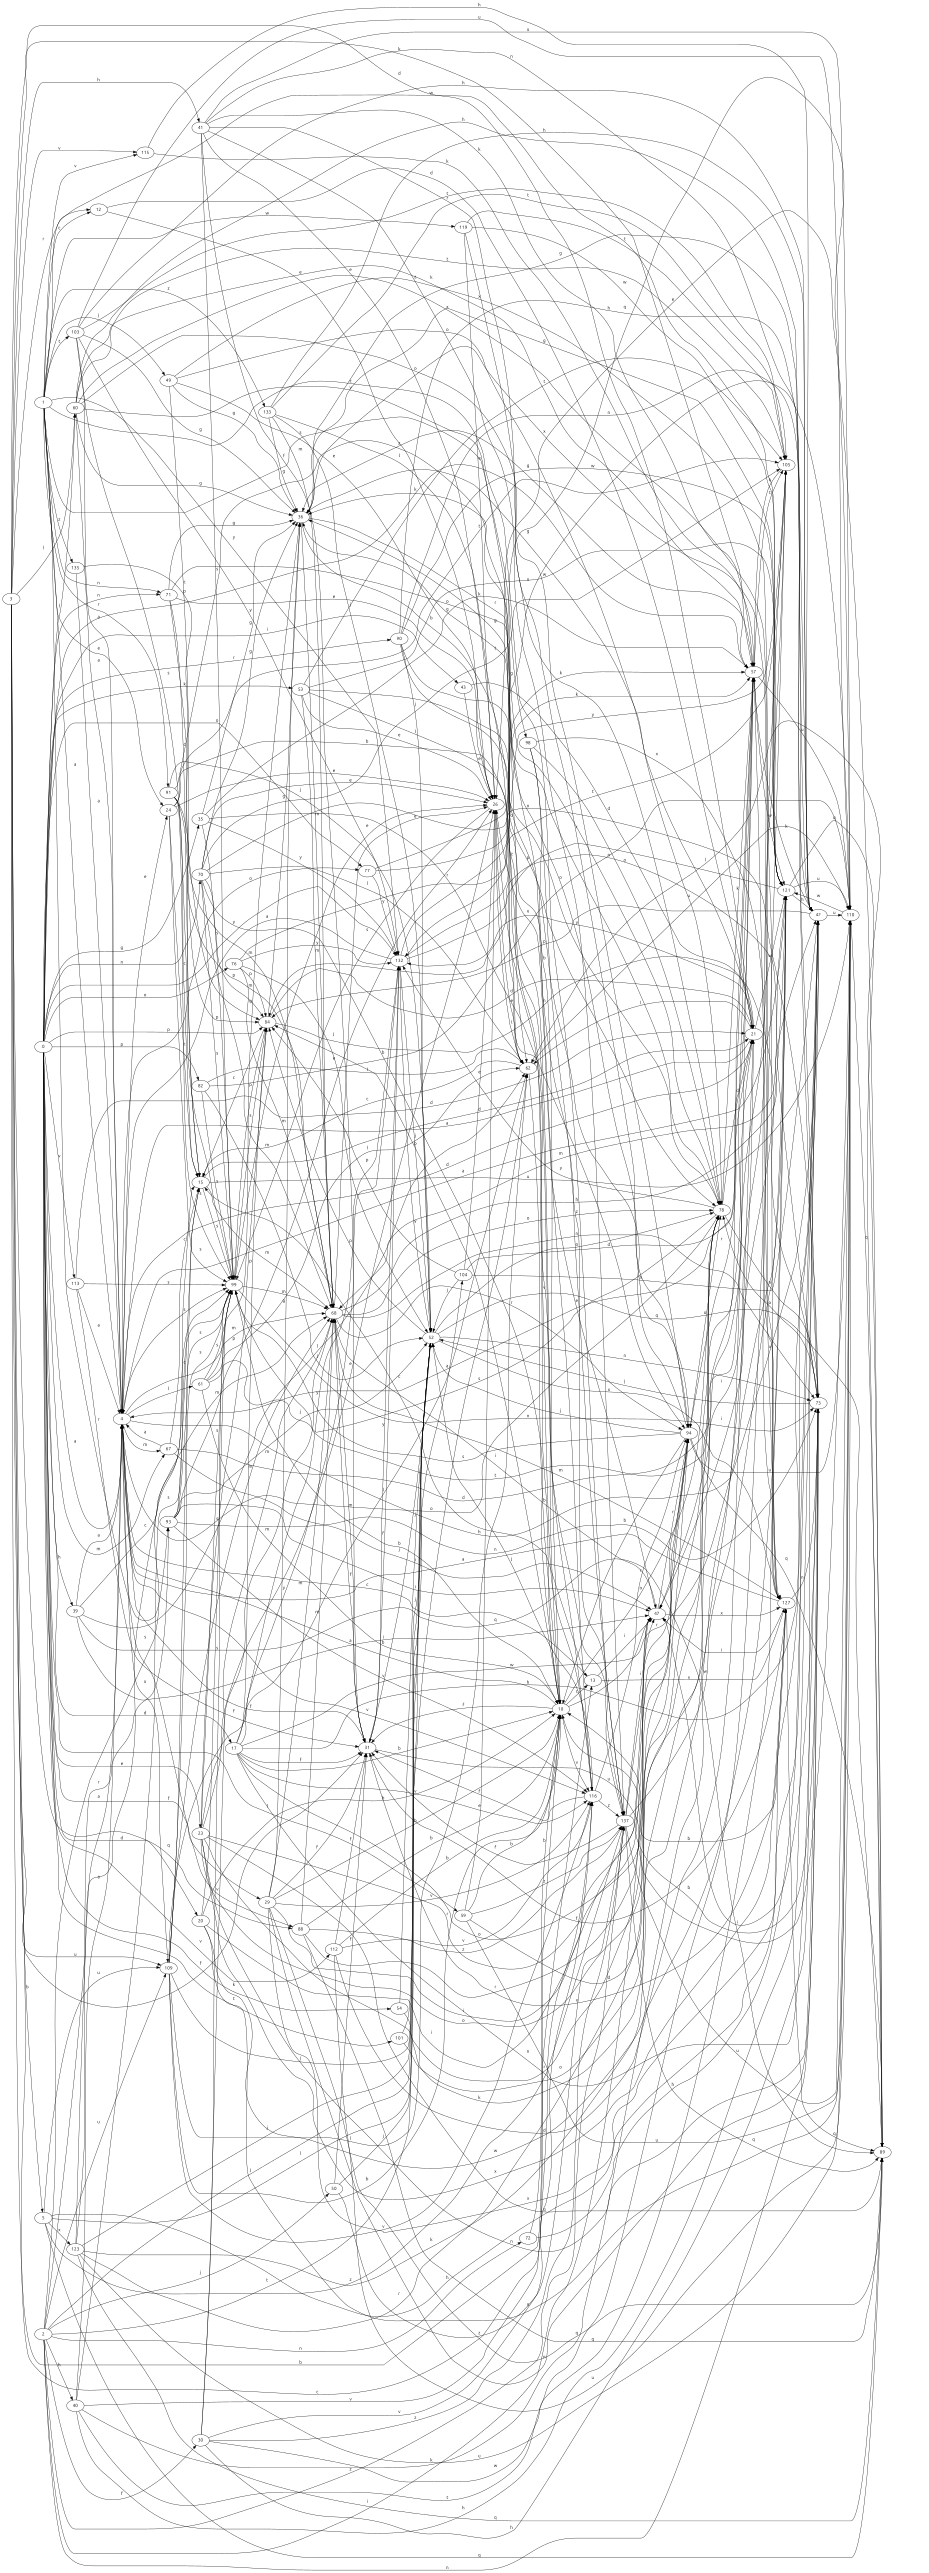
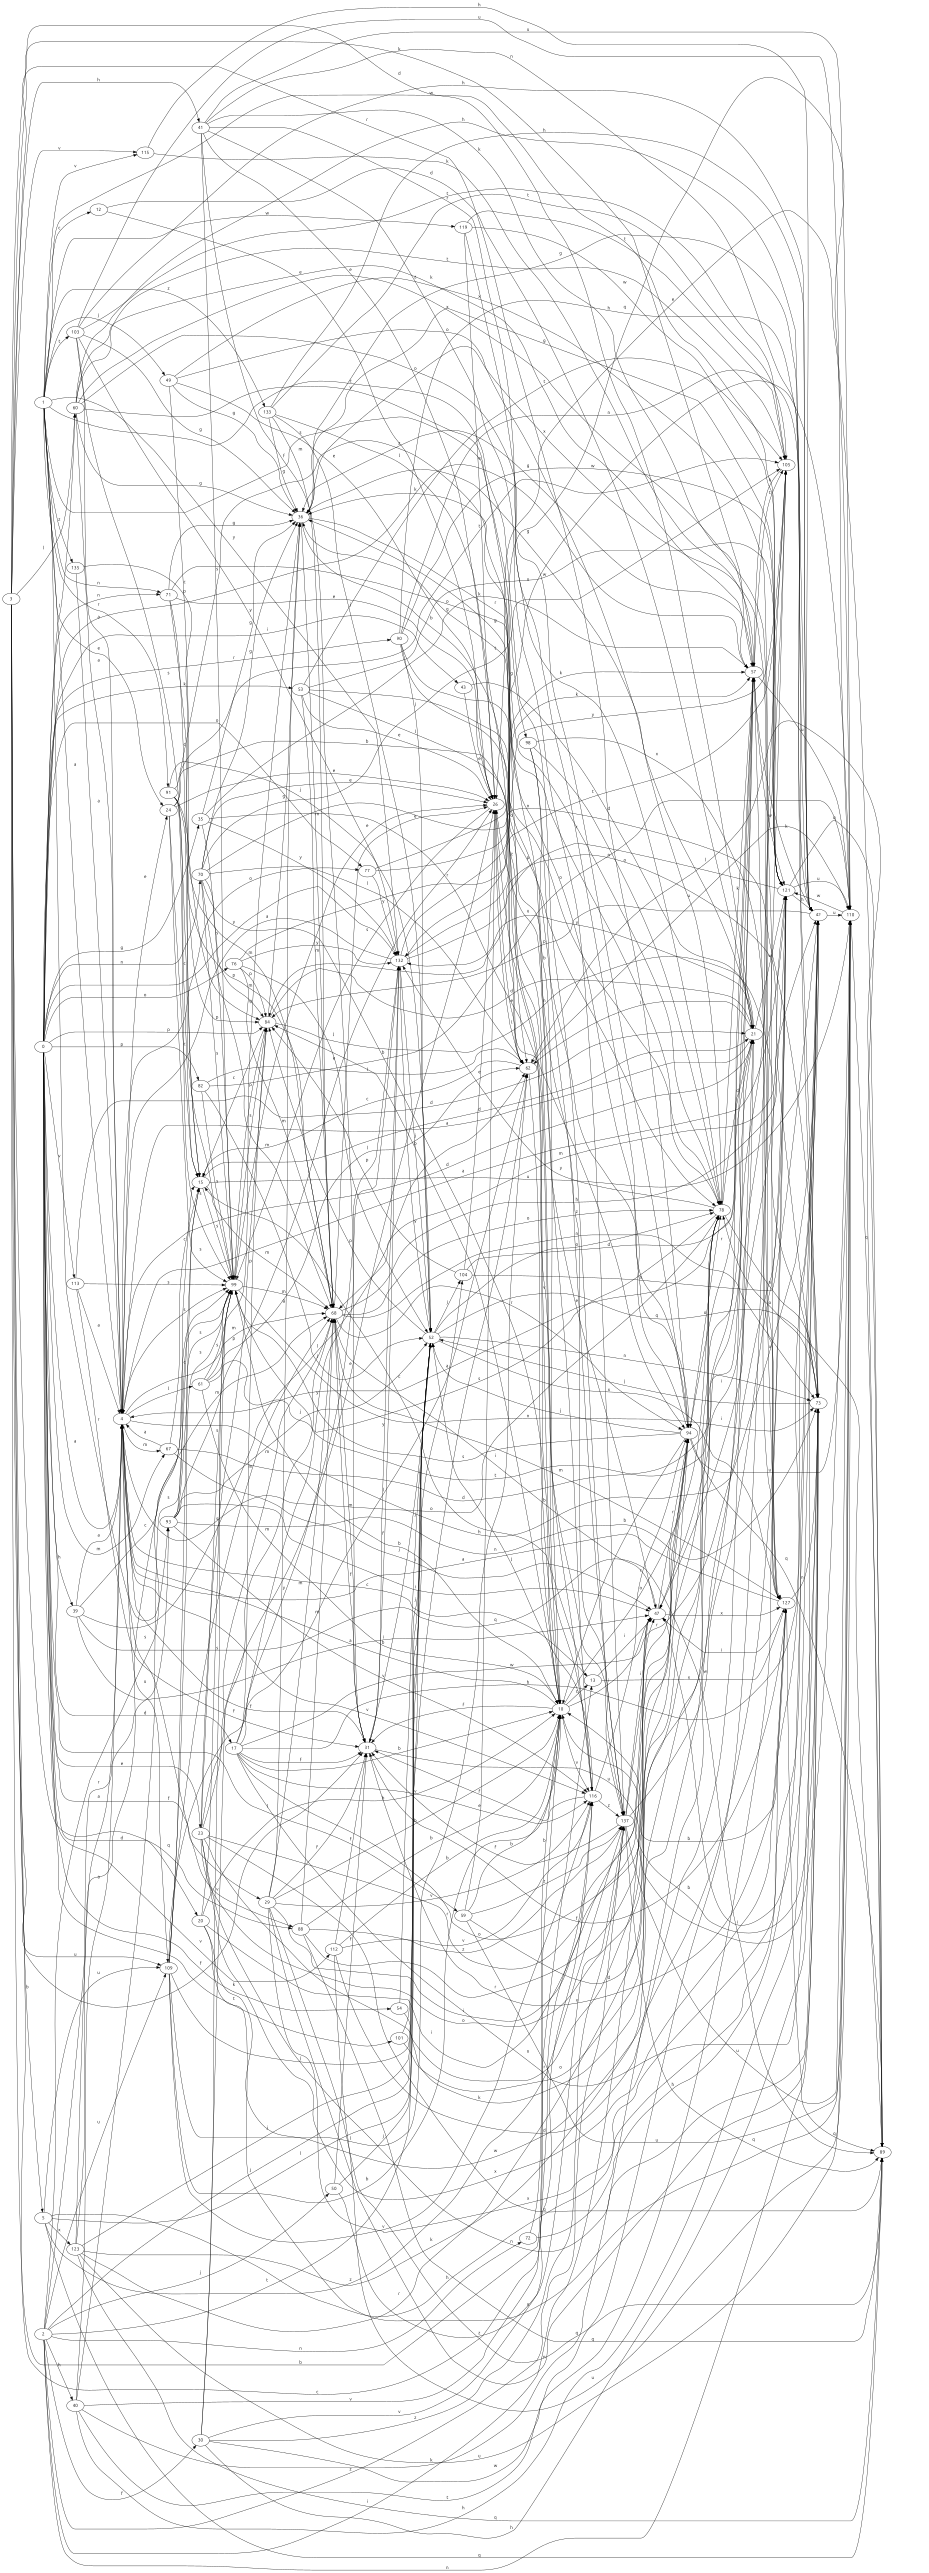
(26, 390) -> (503, 314)
(443, 1303) -> (447, 1308)
